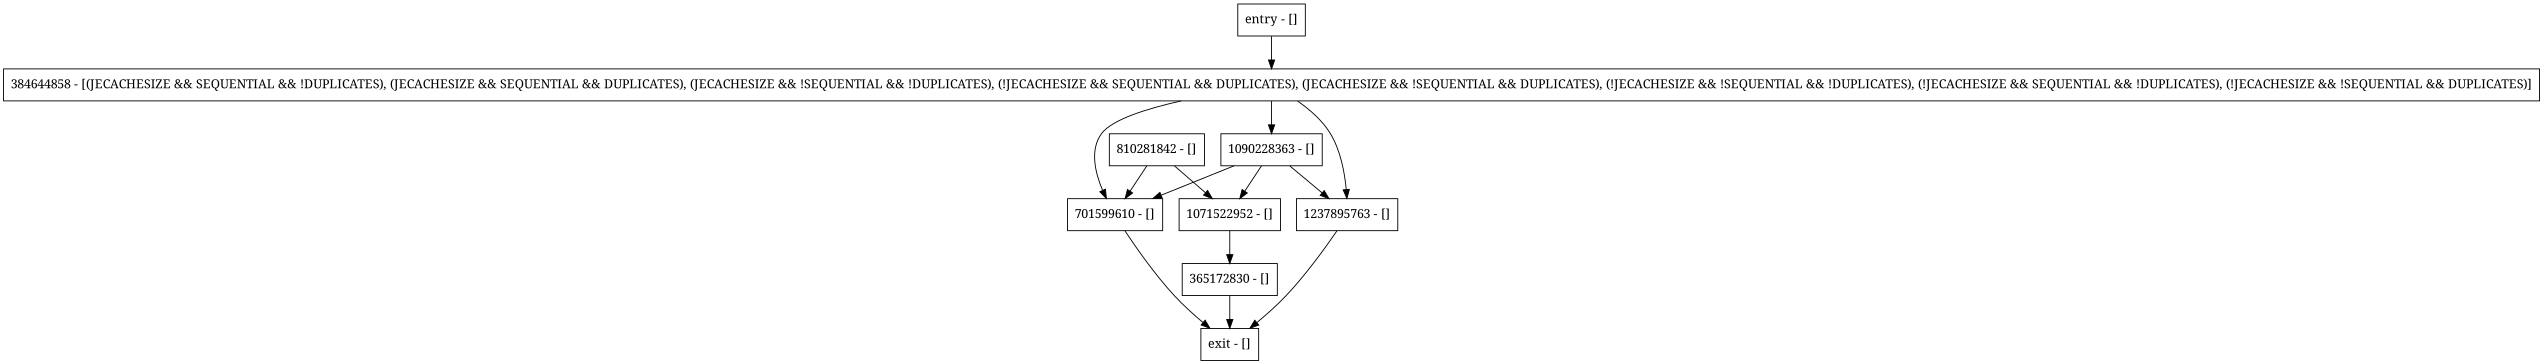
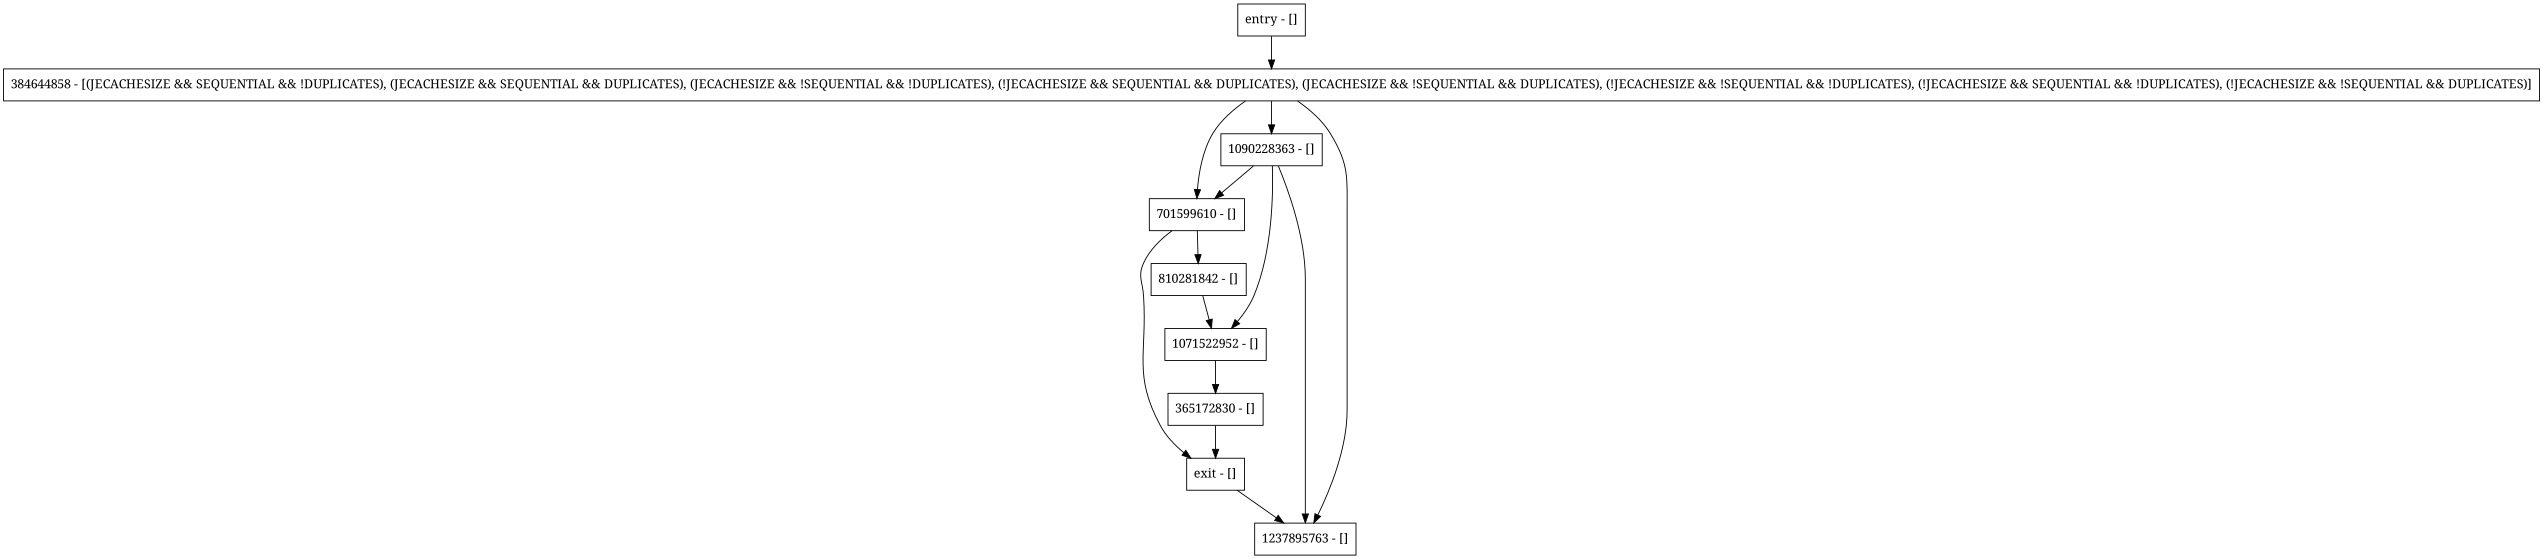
(1138, 178) -> (1198, 243)
(1300, 280) -> (1257, 504)
